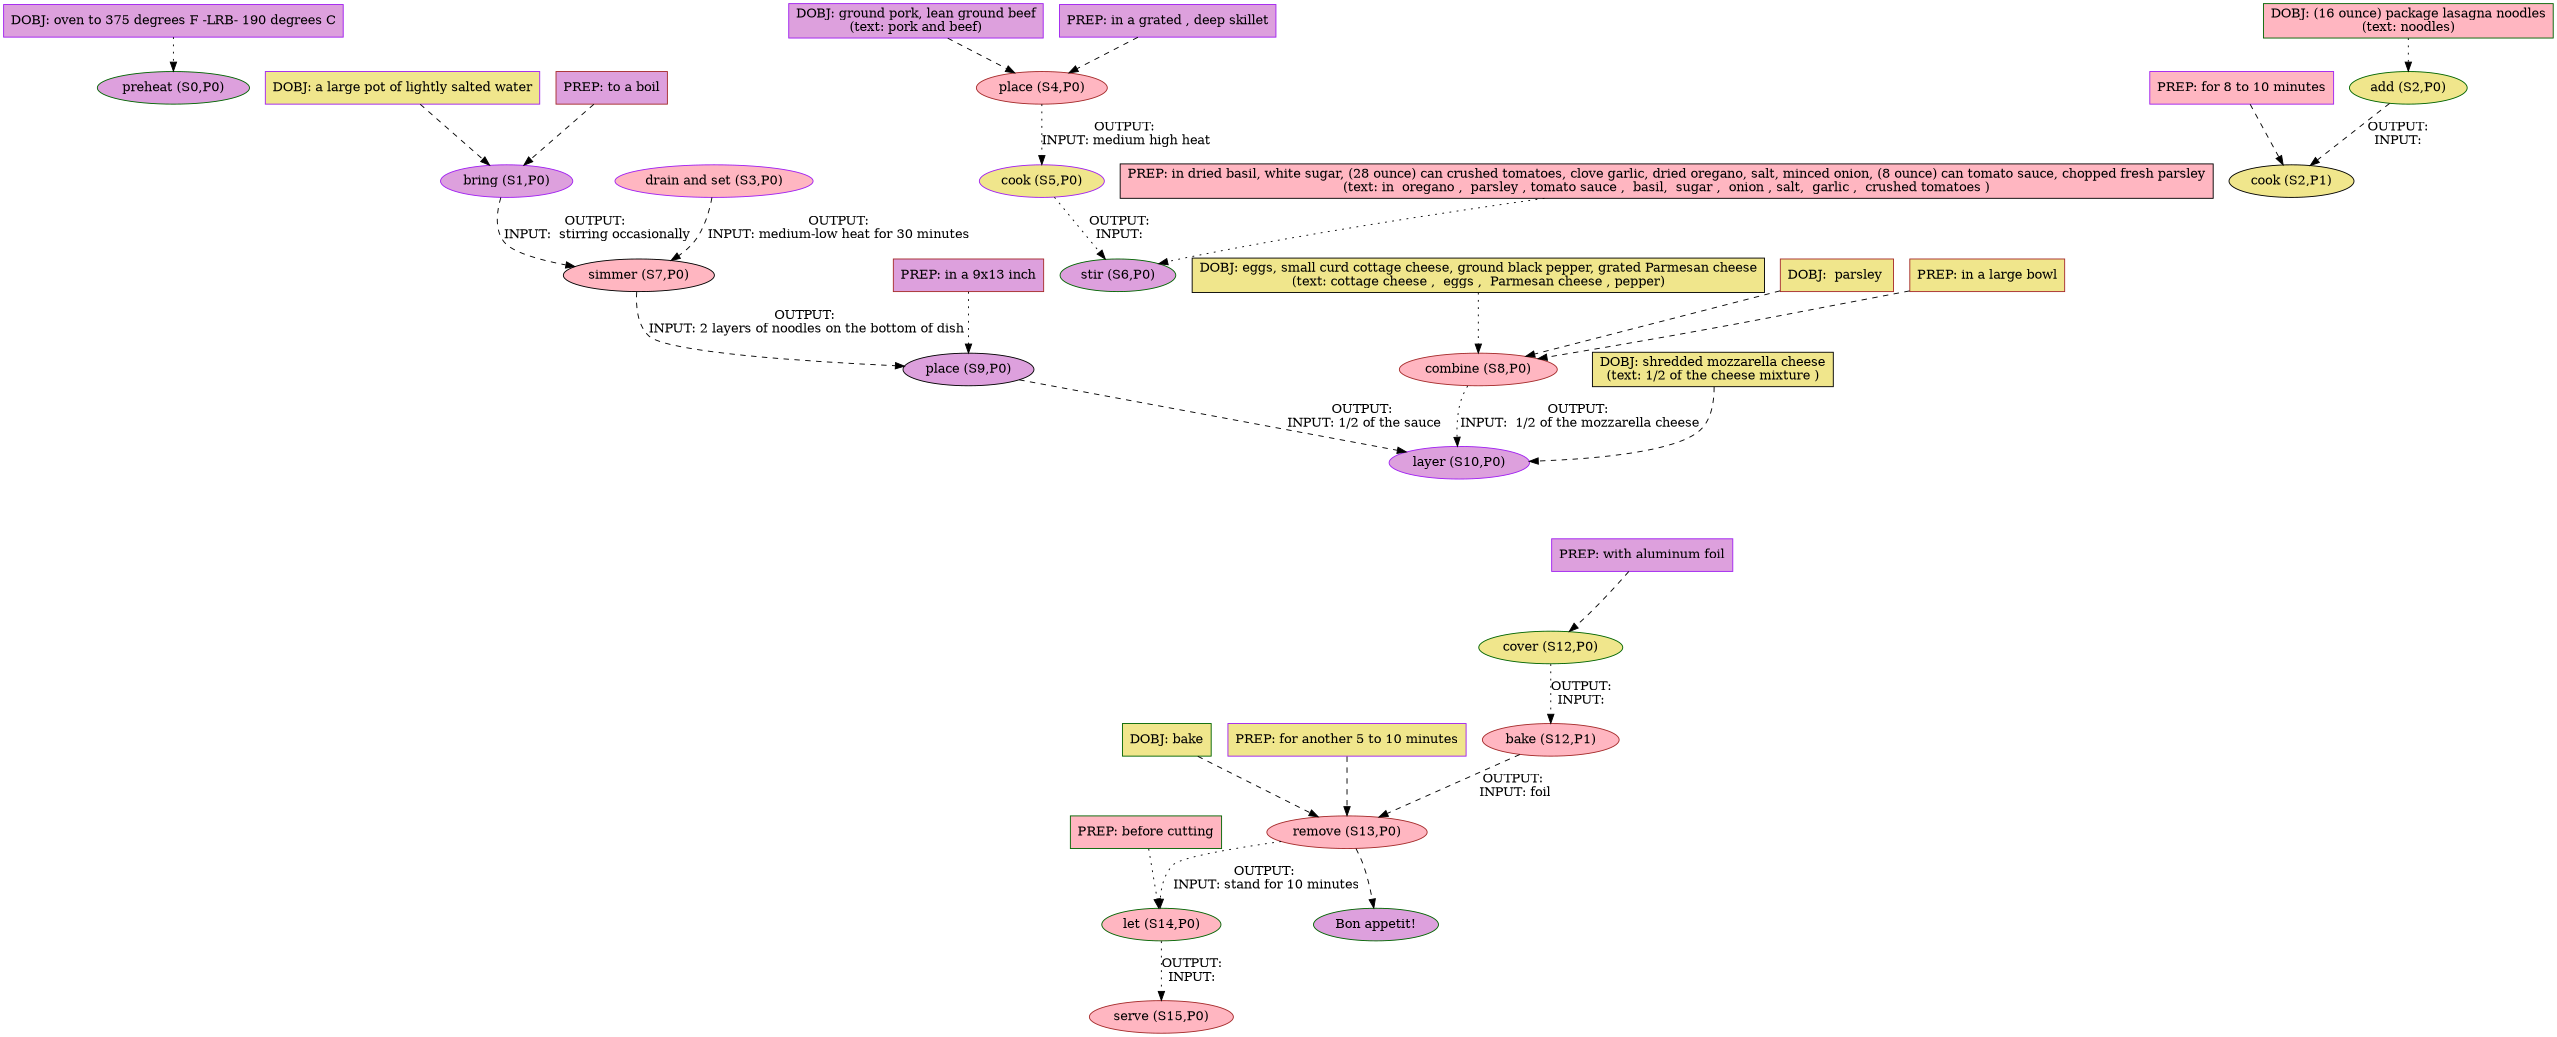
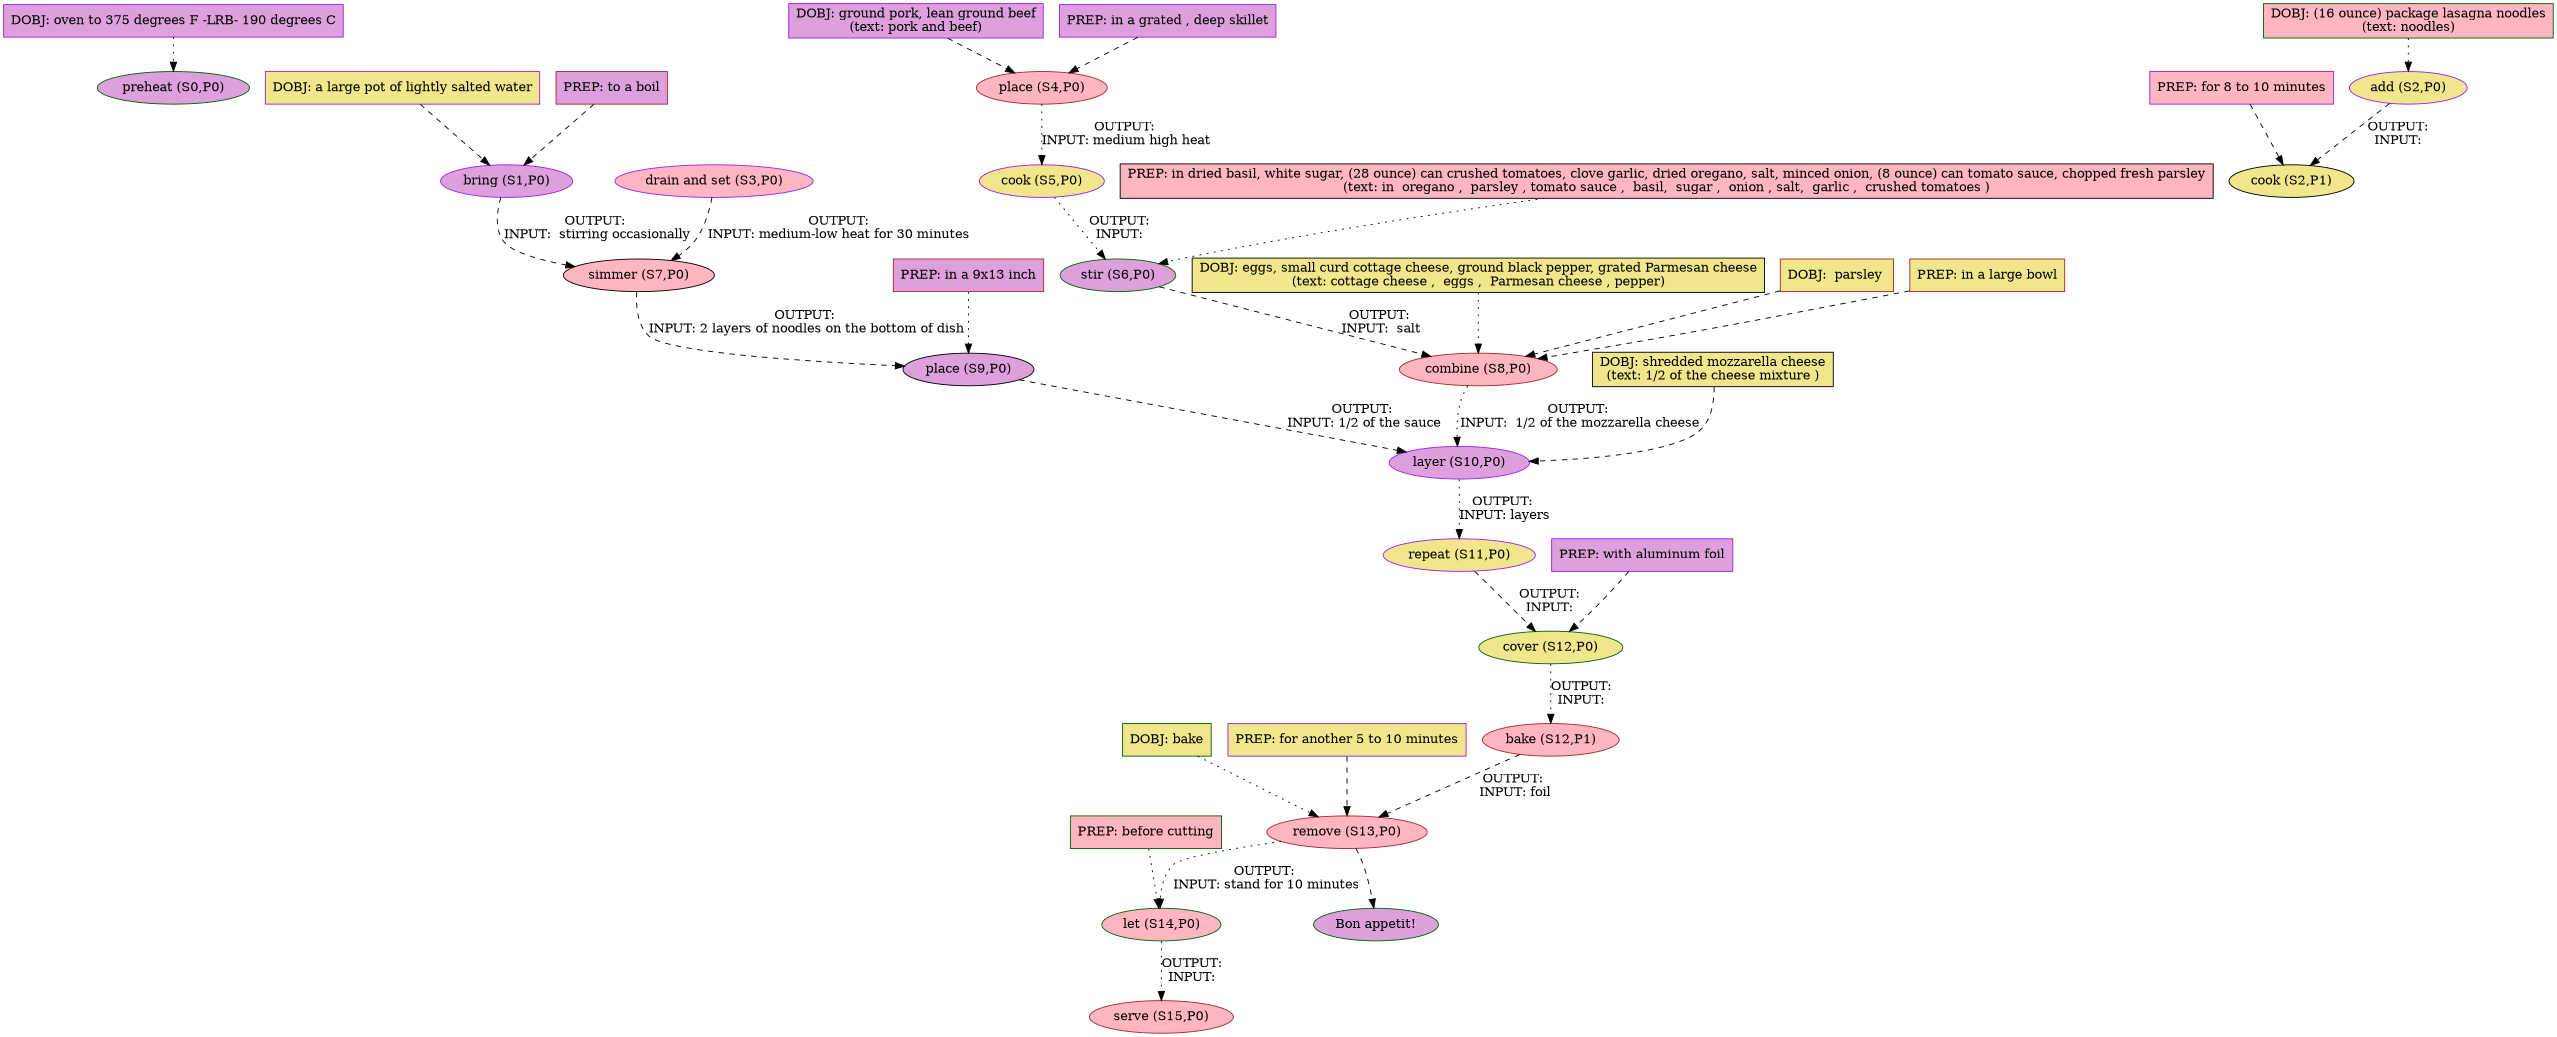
(2408, 88) -> (2408, 88)
none -> (1291, 320)
none -> (1459, 555)
(1254, 784) -> (1254, 784)
